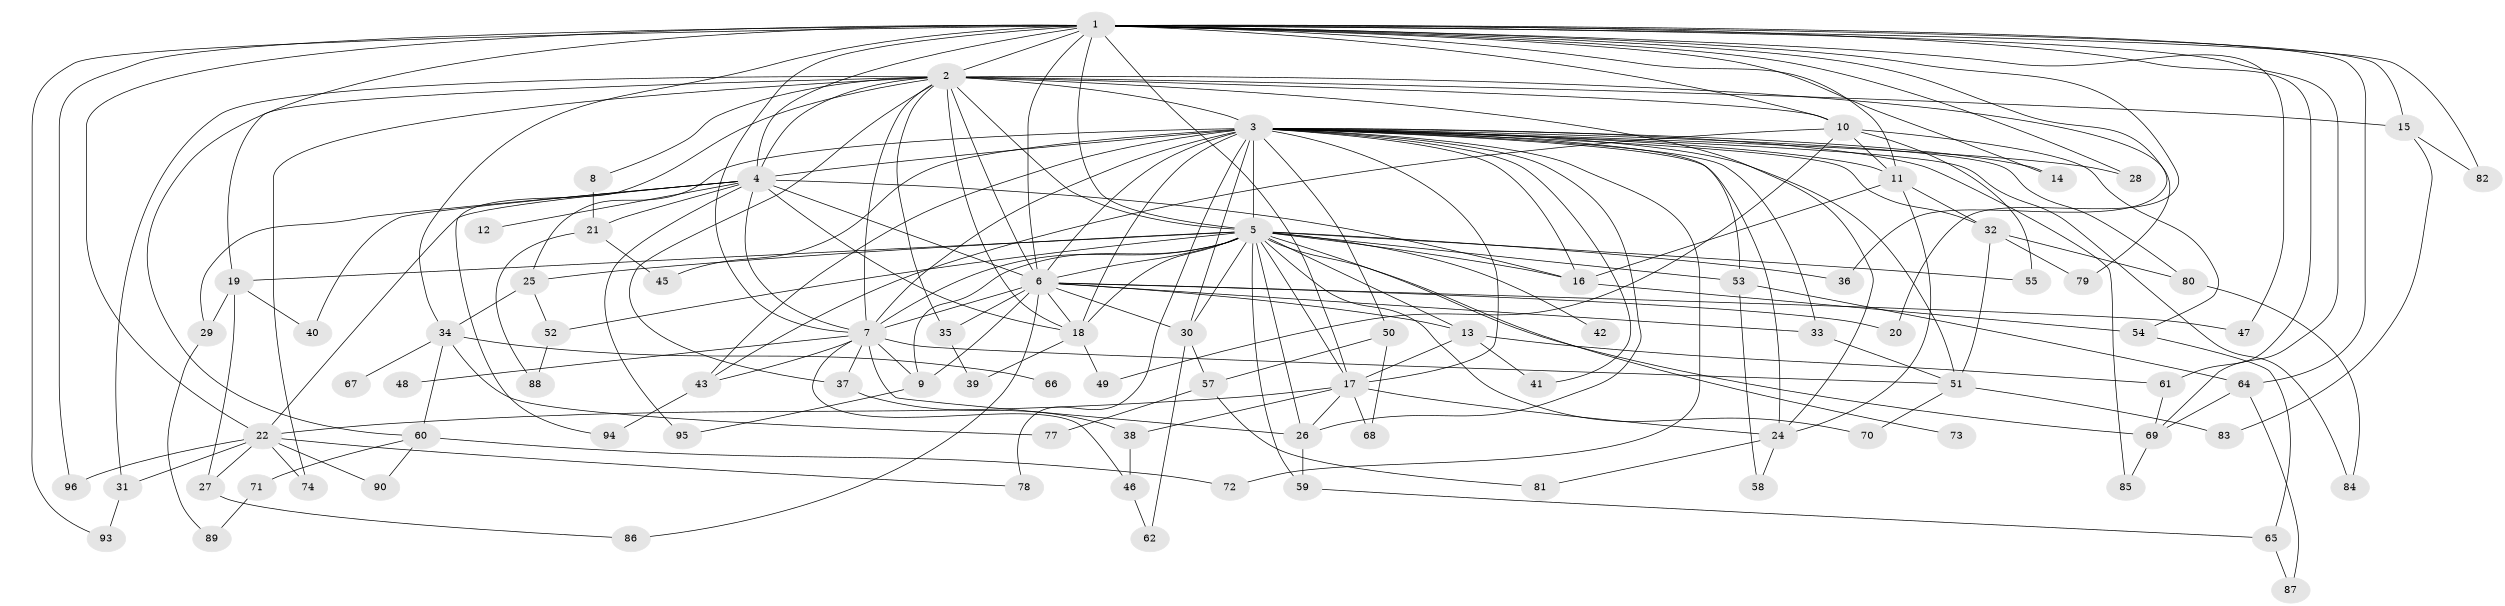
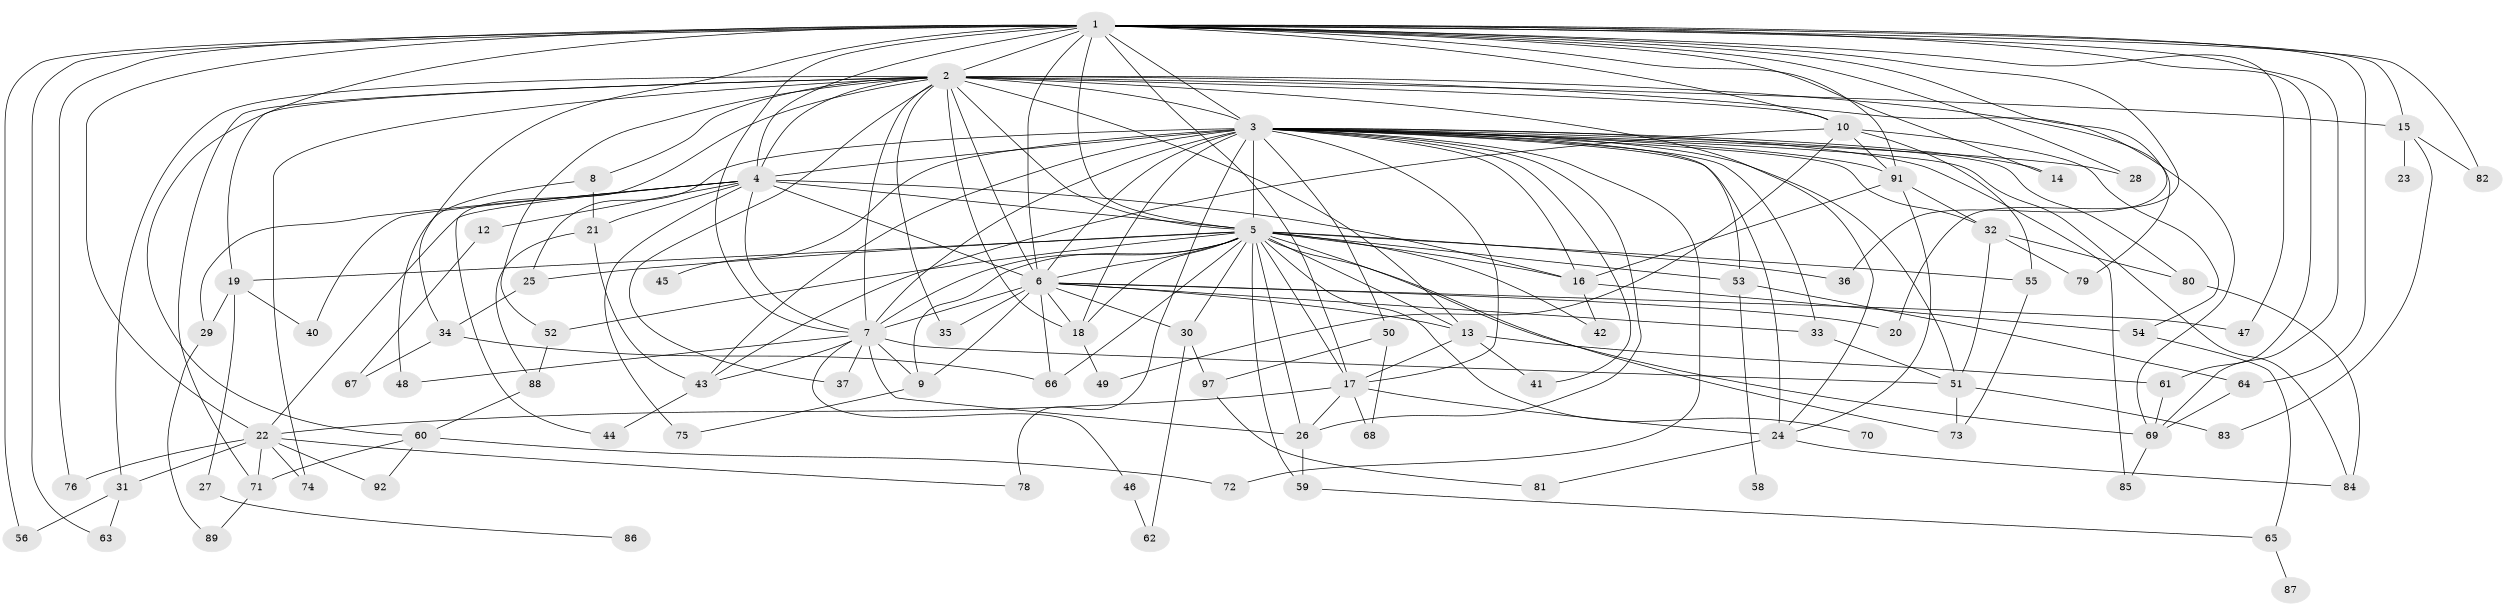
none -> (1810, 109)
none -> (254, 112)
none -> (1216, 162)
(1898, 179) -> (1898, 179)
none -> (2404, 179)
(1217, 240) -> (1168, 72)
none -> (413, 250)
(622, 252) -> (620, 325)
(883, 268) -> (1005, 205)
none -> (418, 308)
(540, 308) -> (647, 125)
none -> (1590, 308)
none -> (1154, 309)
none -> (2000, 361)
(973, 385) -> none
(1209, 385) -> (1209, 385)
(433, 387) -> (478, 410)
(1906, 414) -> (1957, 410)
(610, 436) -> (610, 436)
(682, 436) -> (682, 436)
(1052, 436) -> none
(1130, 436) -> none
(234, 462) -> (260, 462)
(1768, 462) -> (2063, 468)
(888, 473) -> (1045, 333)
(71, 488) -> (71, 488)
(381, 488) -> (381, 488)
(2289, 494) -> none
none -> (22, 539)
(106, 539) -> (106, 539)
